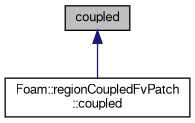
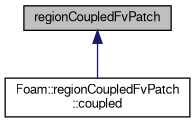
(98, 18) -> (98, 18)
